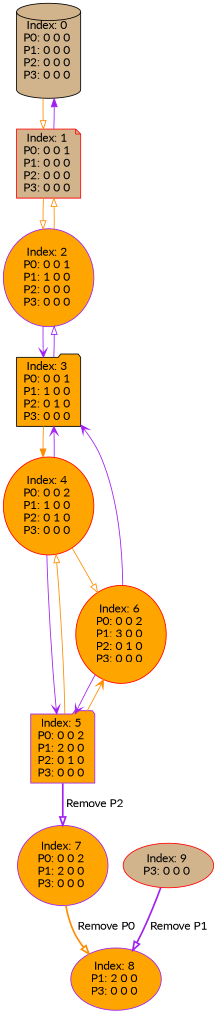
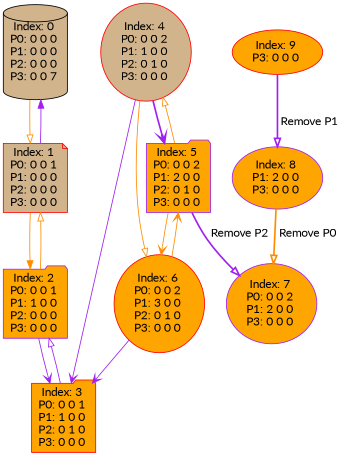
(49, 51) -> (35, 52)
(43, 209) -> (30, 237)
(49, 278) -> (35, 304)
(49, 392) -> (64, 418)
(43, 438) -> none
(49, 506) -> (146, 52)
(50, 630) -> (157, 118)
(87, 690) -> (175, 239)
(168, 866) -> (277, 52)
(72, 928) -> (275, 232)
